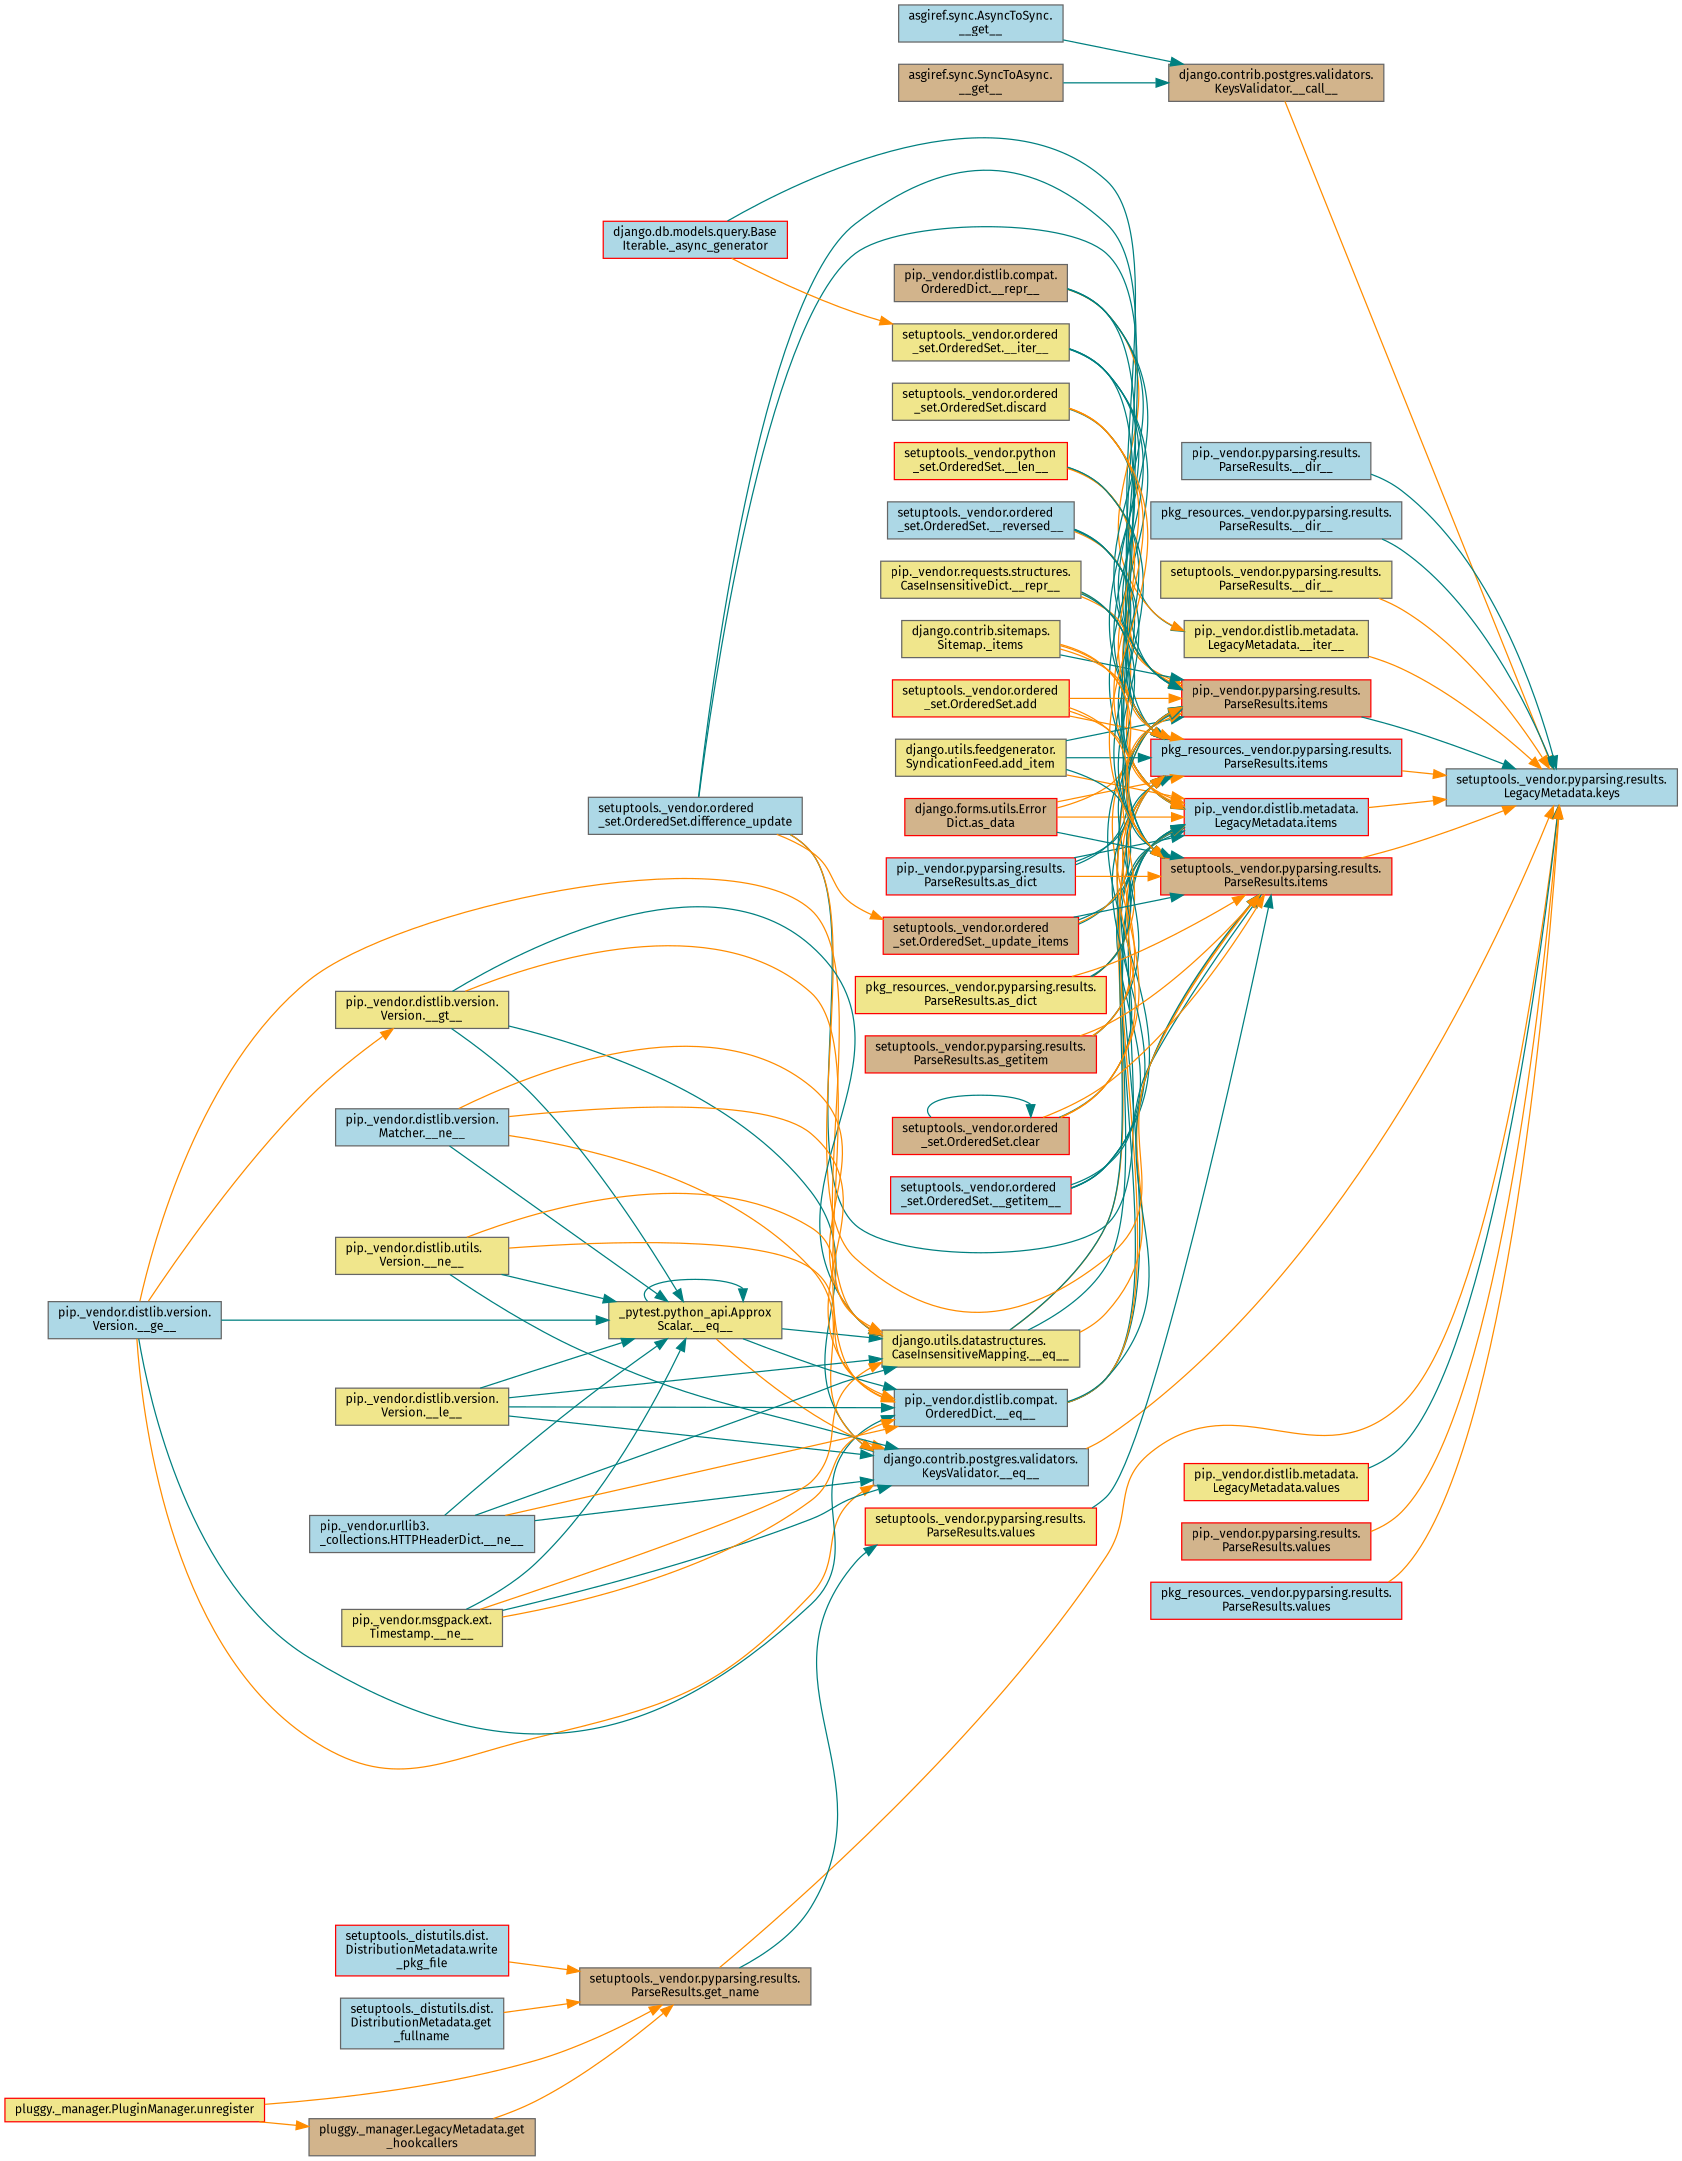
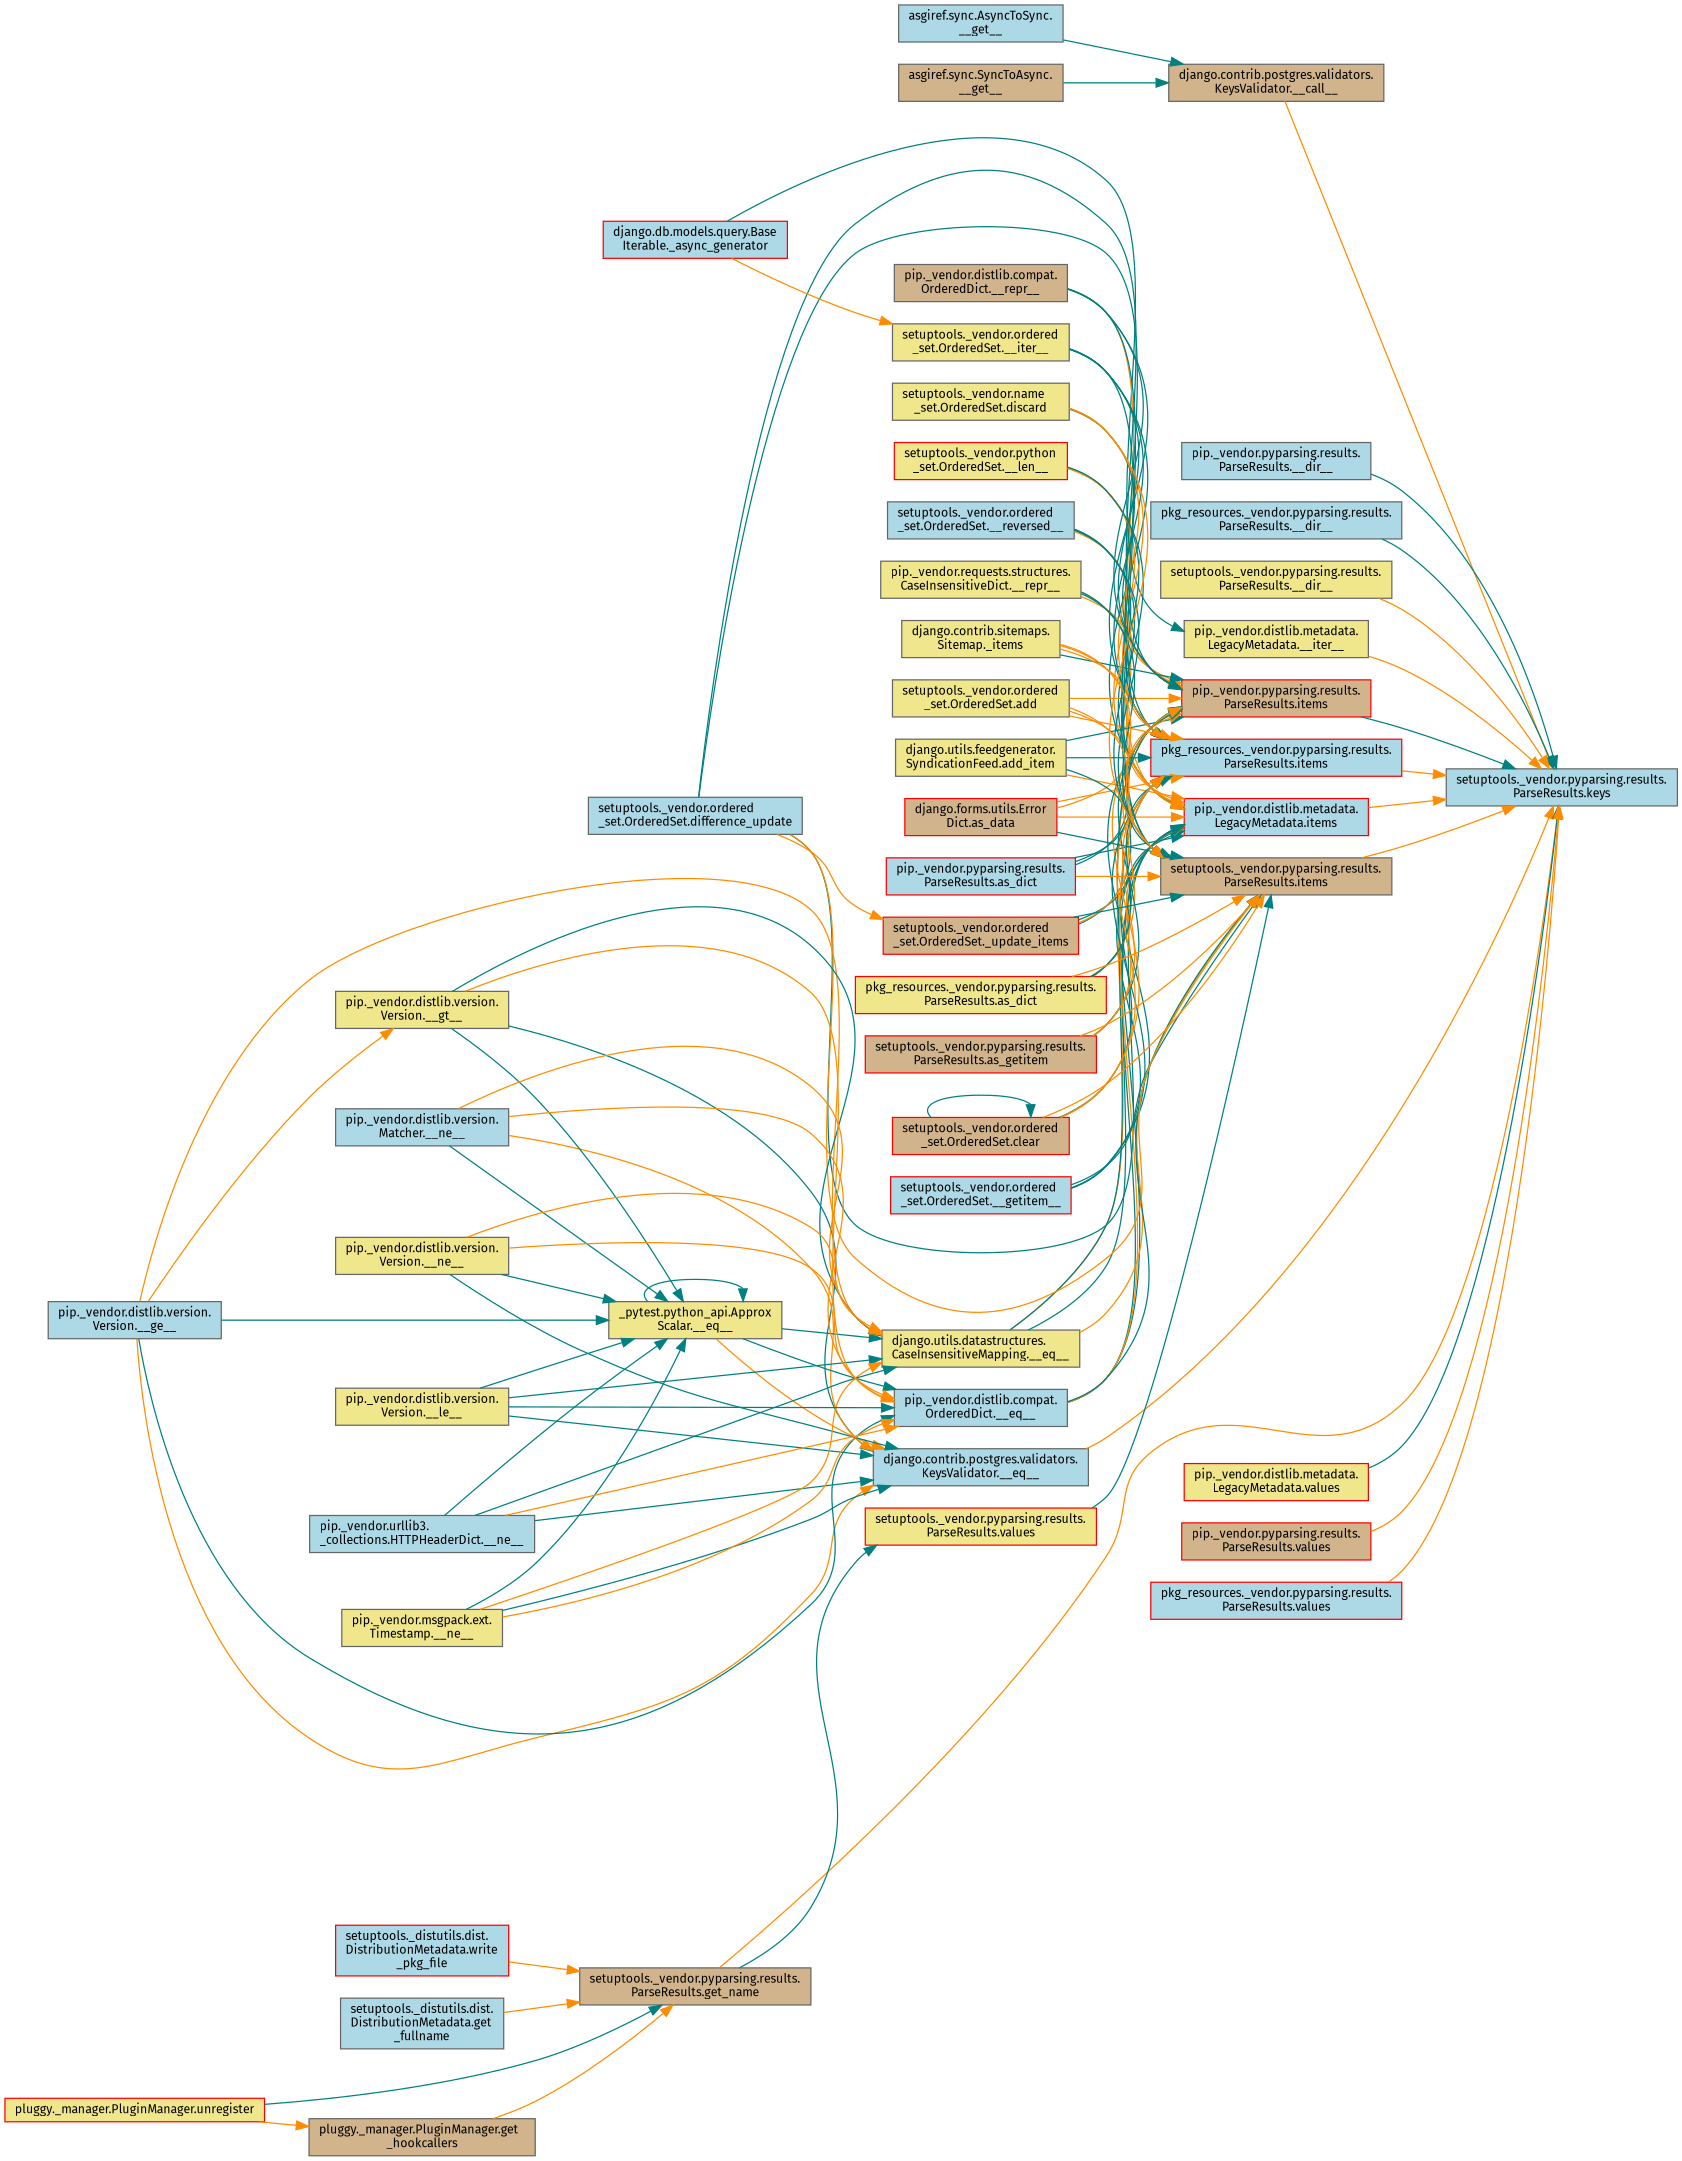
(981, 402) -> (981, 402)
(1130, 452) -> (1129, 541)
(981, 698) -> (981, 698)
(1562, 787) -> (1562, 787)
(1276, 876) -> (1276, 876)
(422, 1256) -> (422, 1256)
(463, 2078) -> (463, 2078)
(422, 2137) -> (422, 2137)
